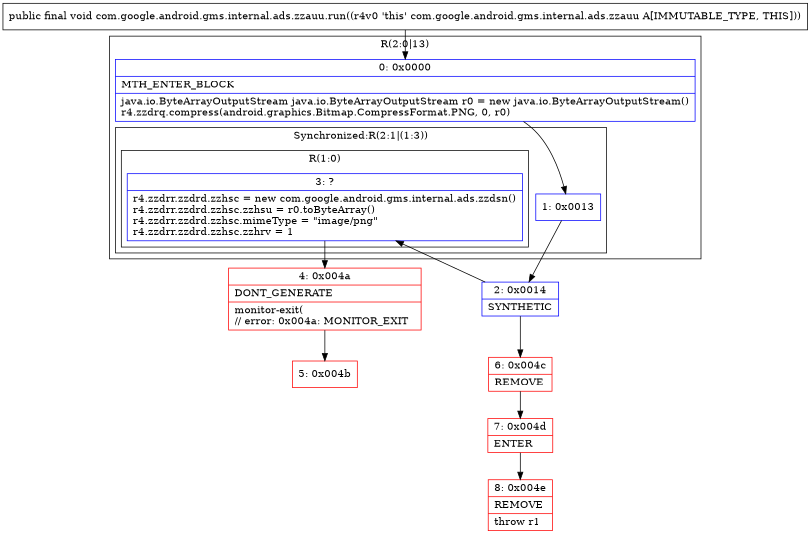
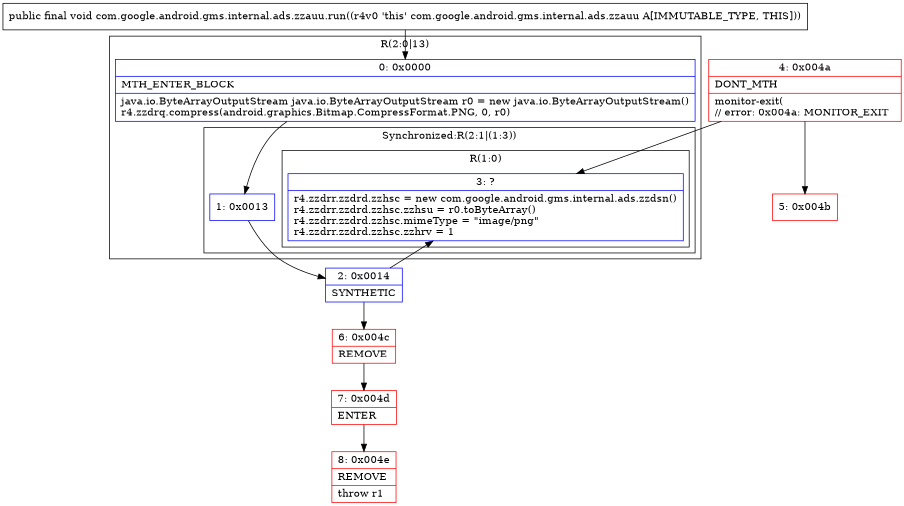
(325, 251) -> (656, 145)
(284, 293) -> (746, 84)
